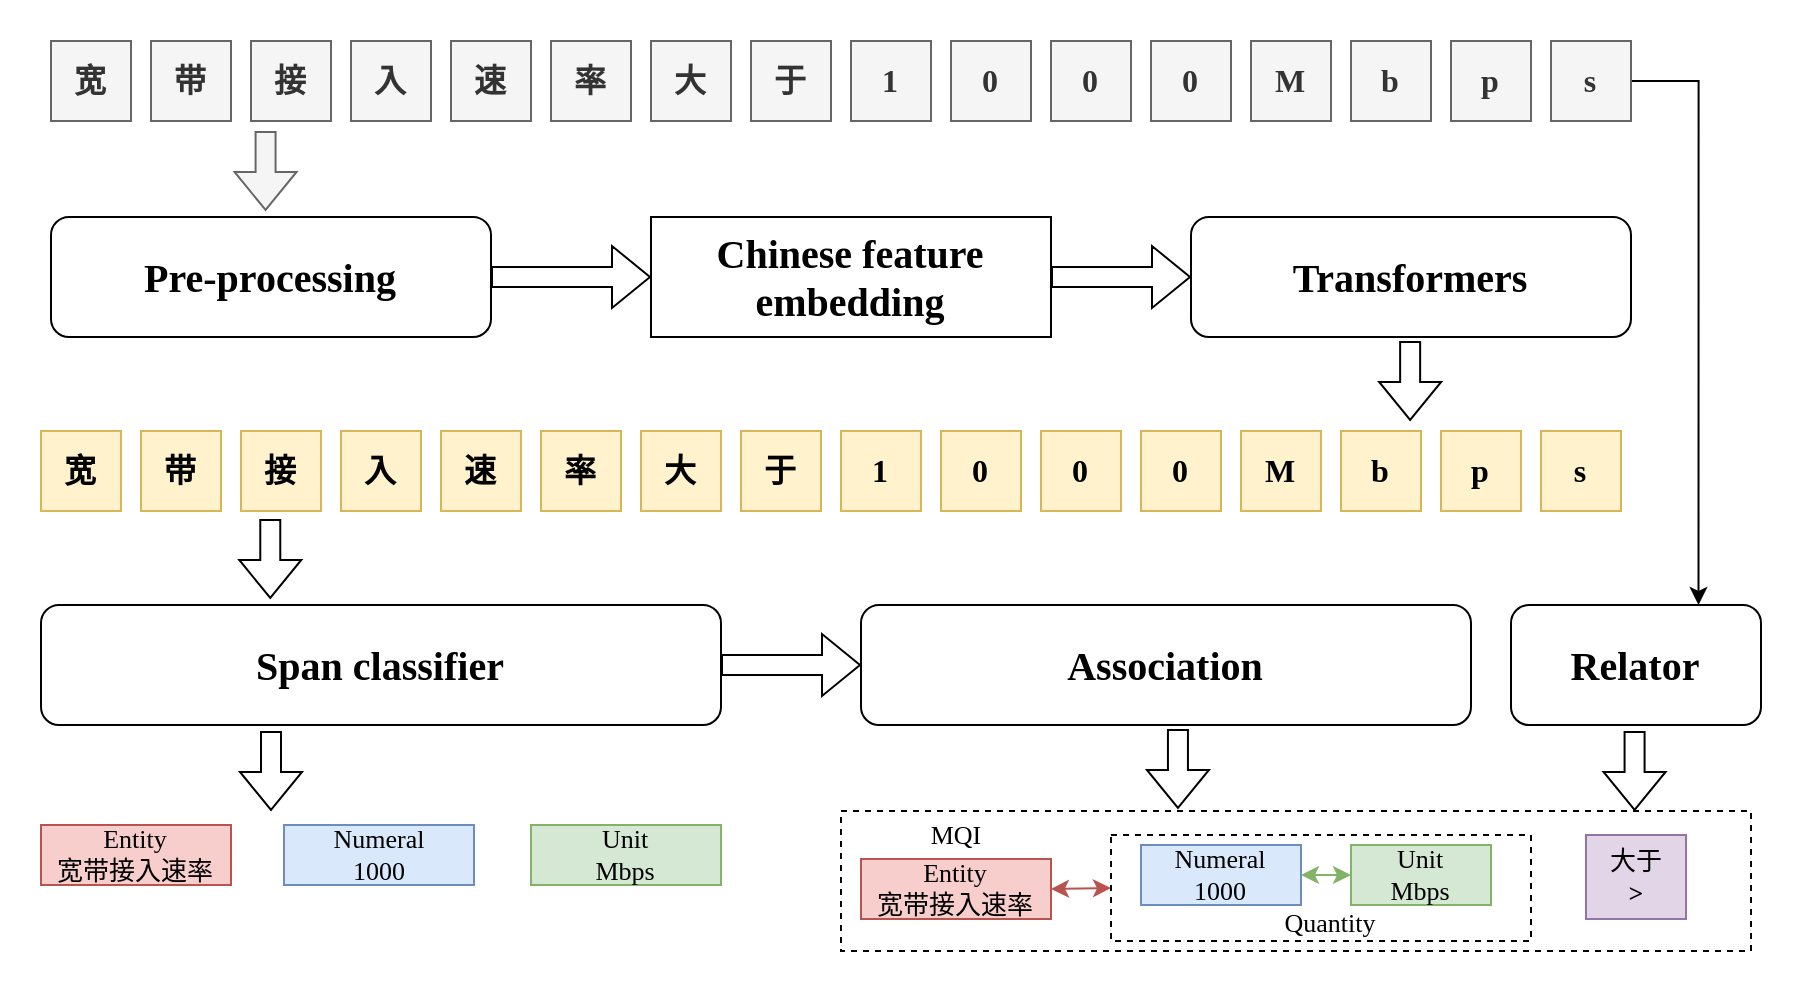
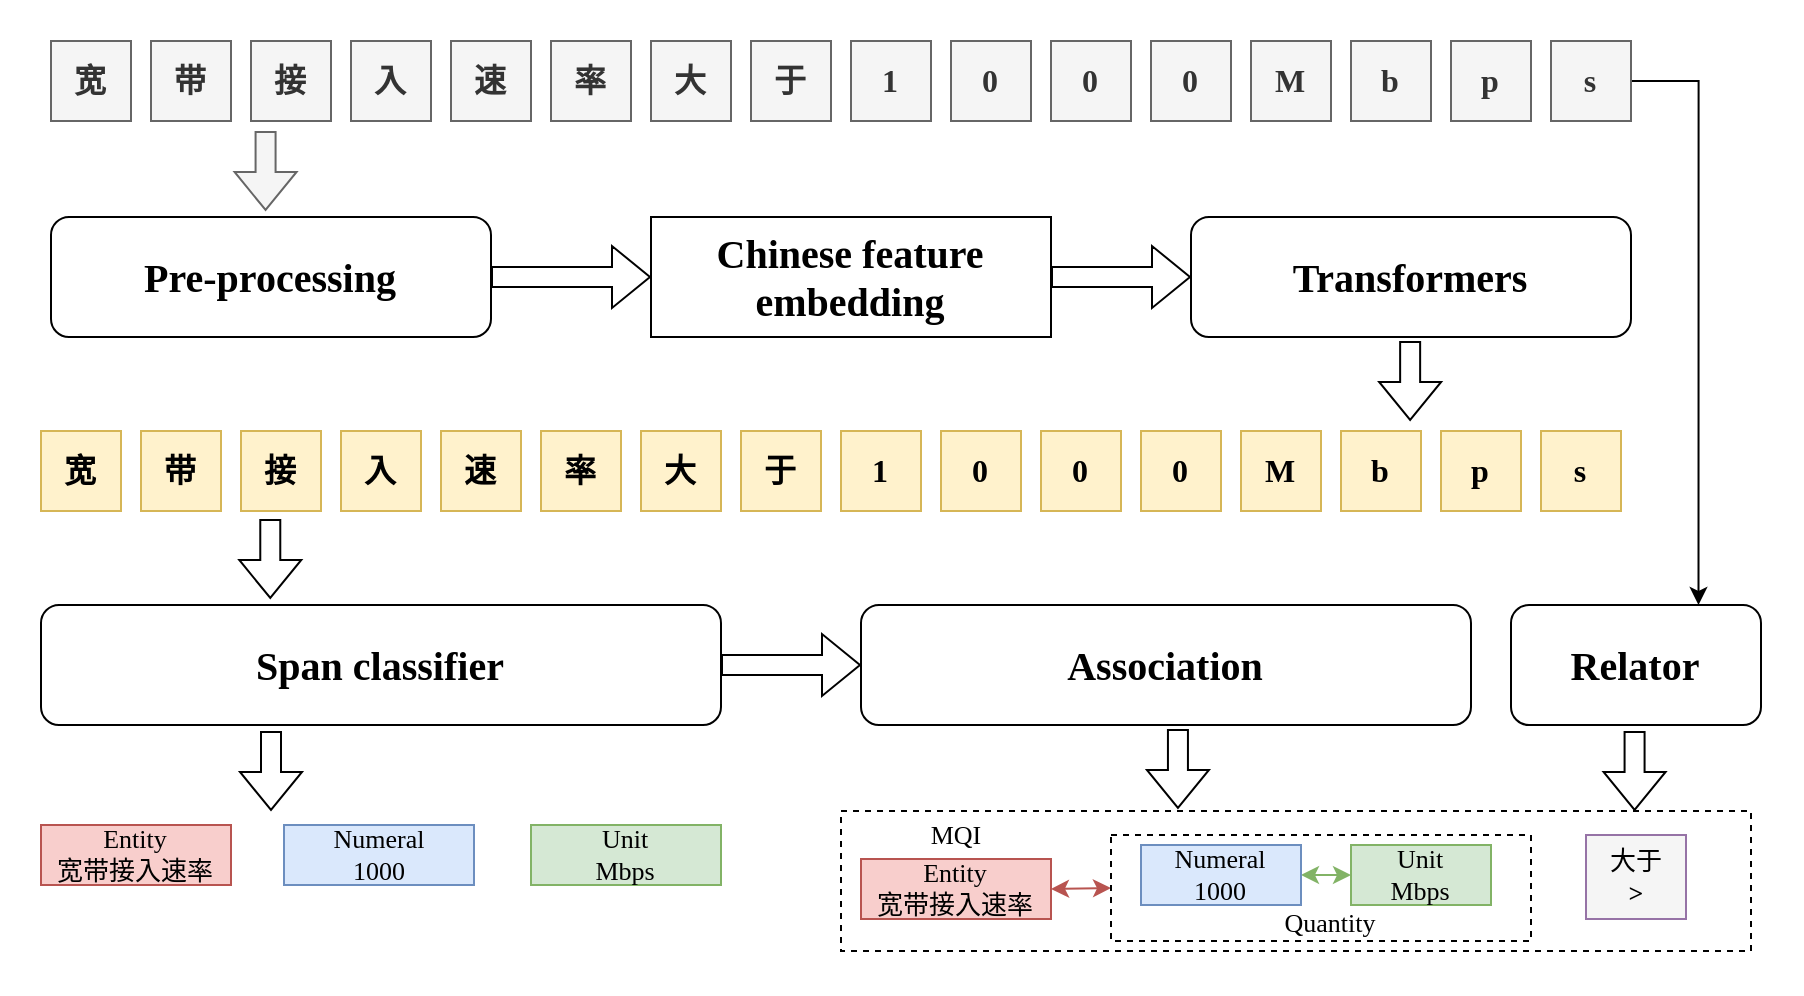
(1636, 877) -> (1636, 877)
